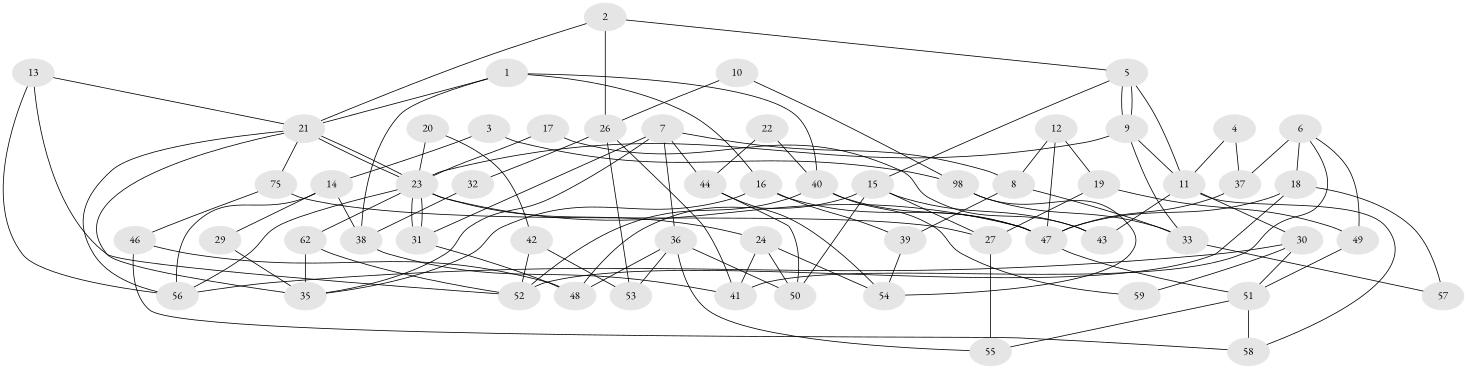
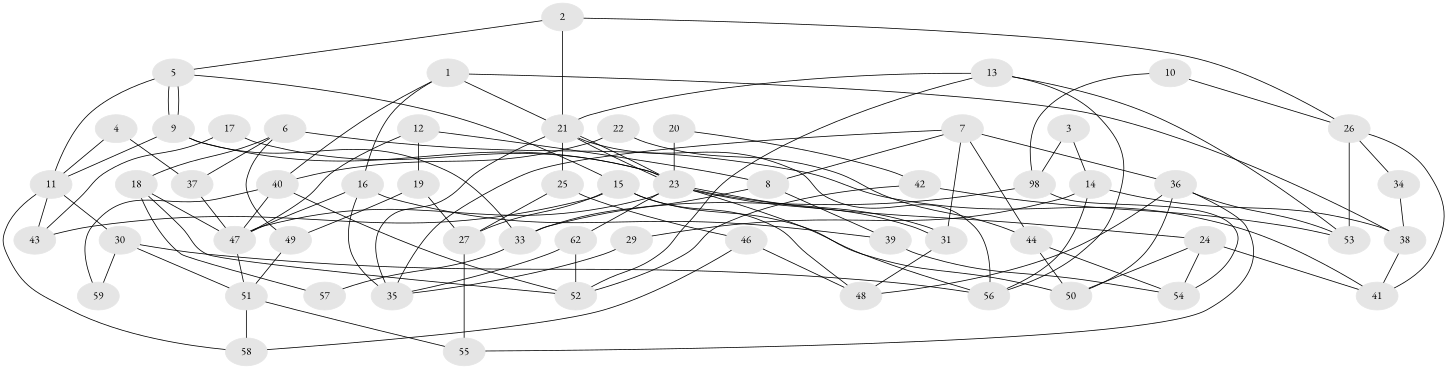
none -> (1184, 130)
(276, 184) -> (563, 184)
(473, 184) -> (1399, 184)
